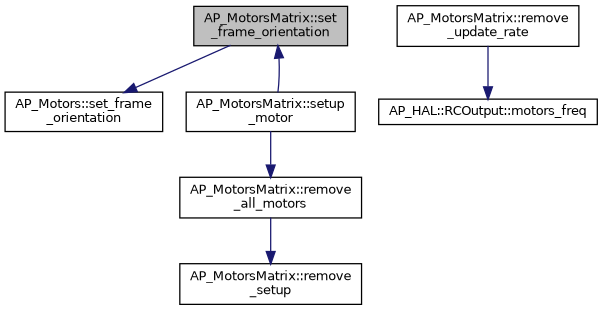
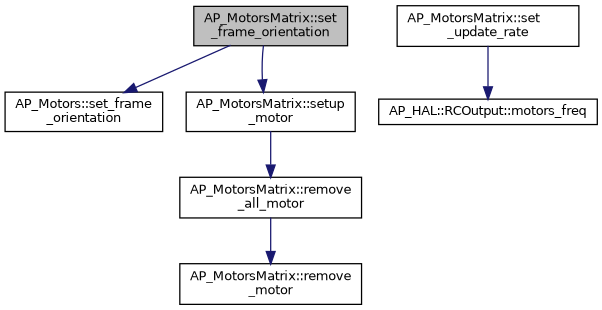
(488, 26) -> (488, 26)
(279, 75) -> (262, 63)
(271, 198) -> (271, 198)
(271, 284) -> (271, 284)
